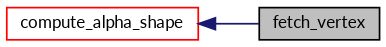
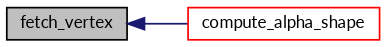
(237, 24) -> (166, 24)
